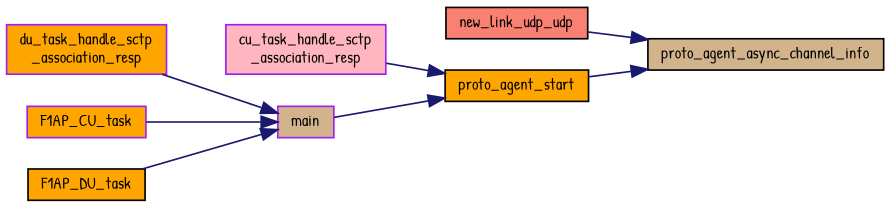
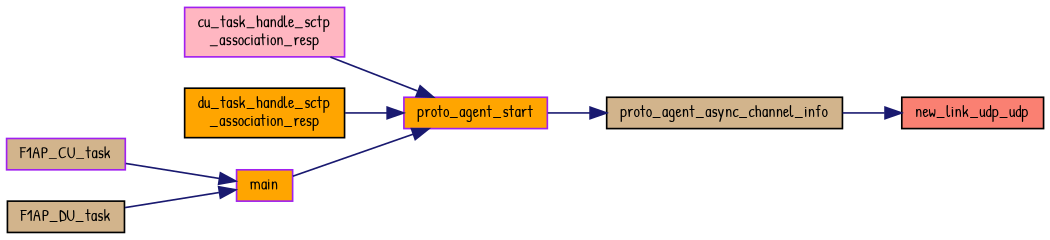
(610, 35) -> (864, 113)
(87, 49) -> (265, 113)
(517, 86) -> (476, 113)
(212, 91) -> (366, 113)
(87, 122) -> (66, 154)
(306, 122) -> (265, 185)
(87, 185) -> (66, 217)
